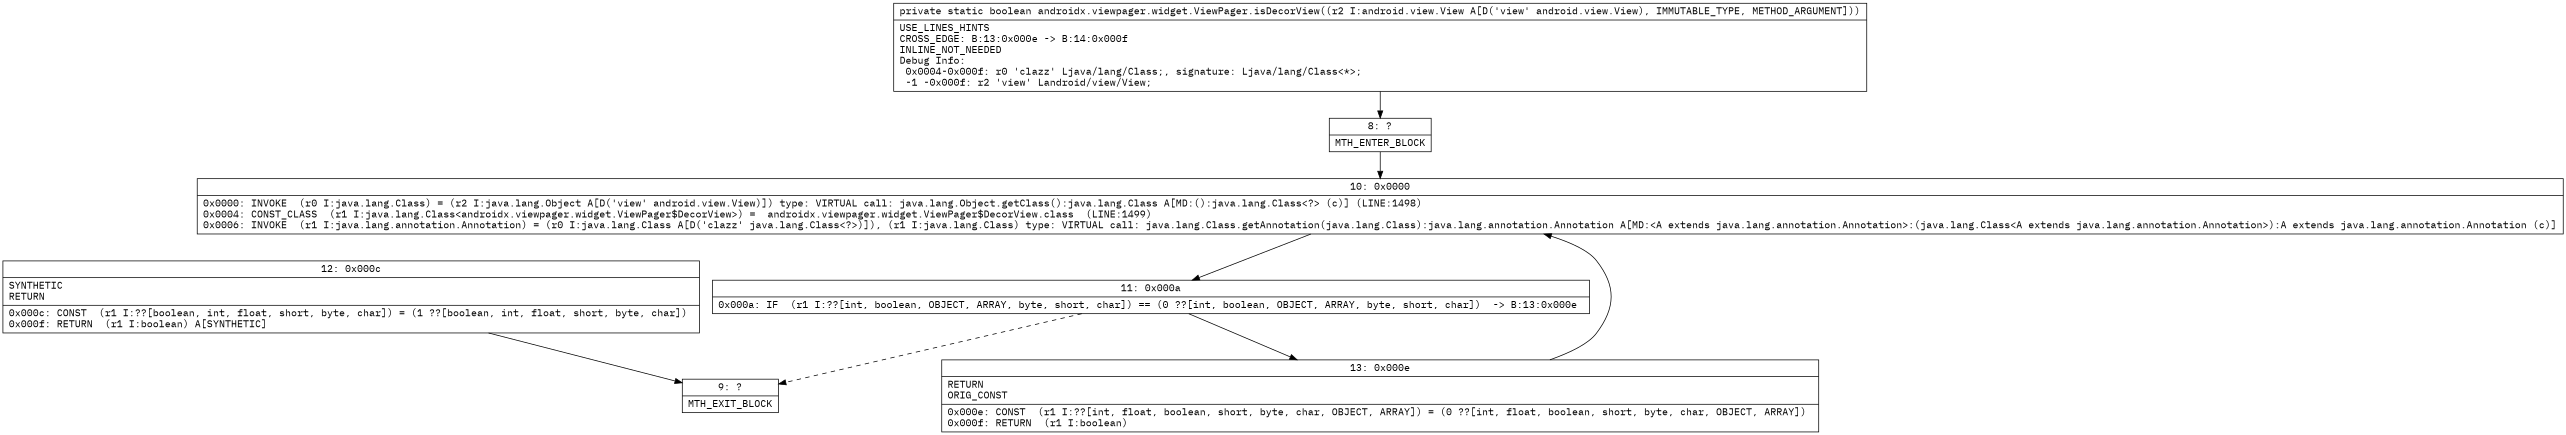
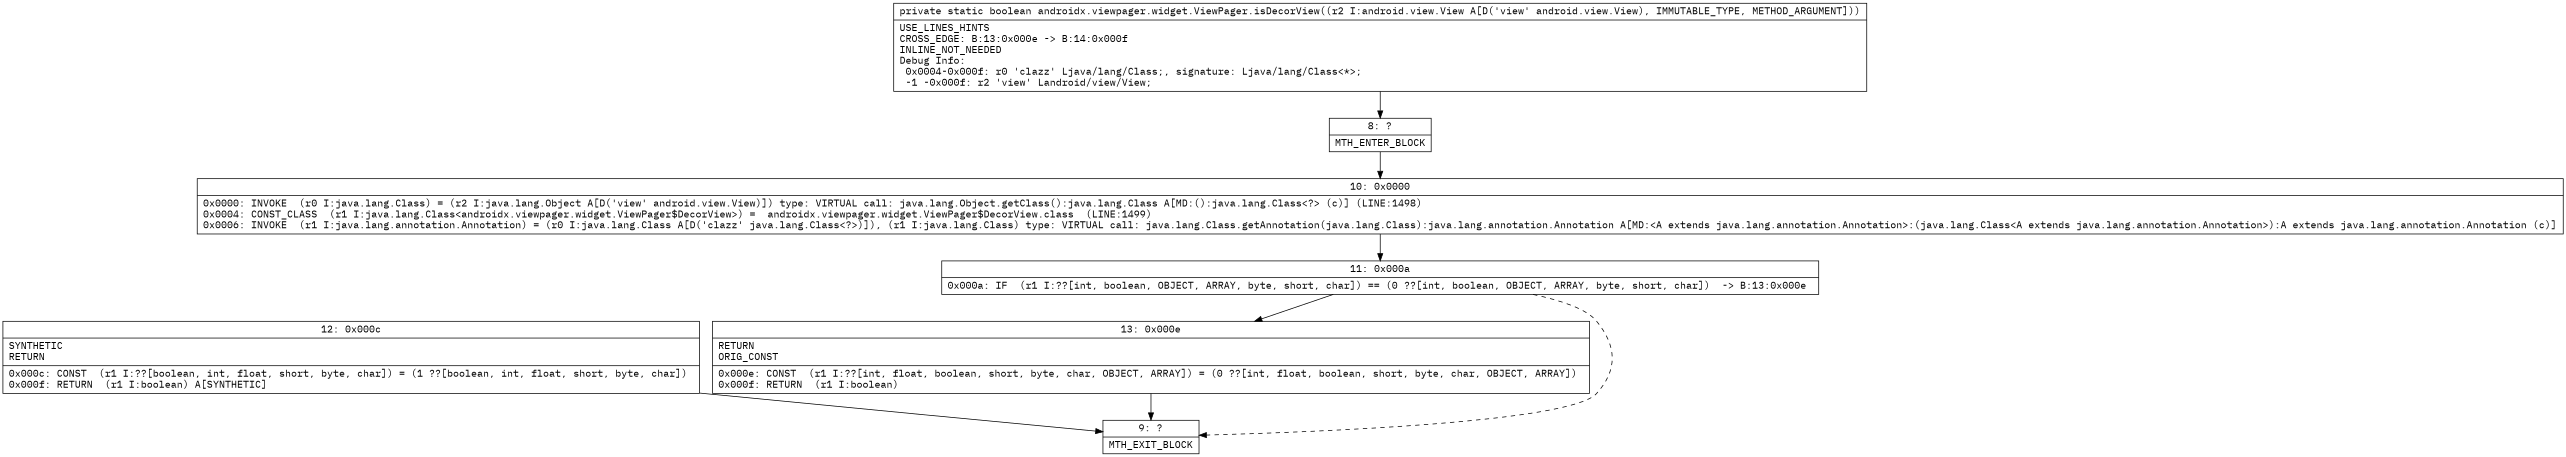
(1611, 298) -> (1151, 403)
